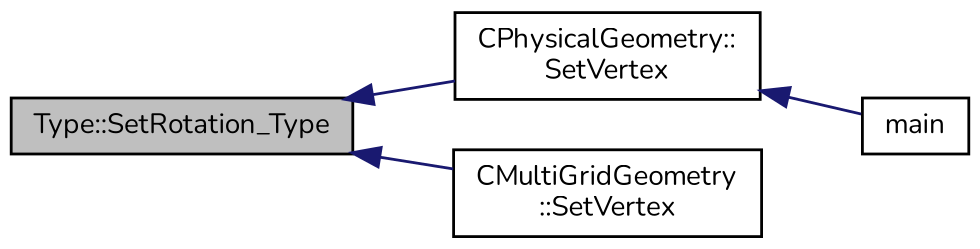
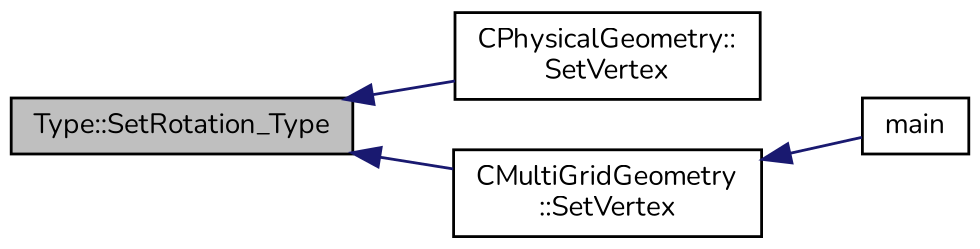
(825, 106) -> (826, 145)
